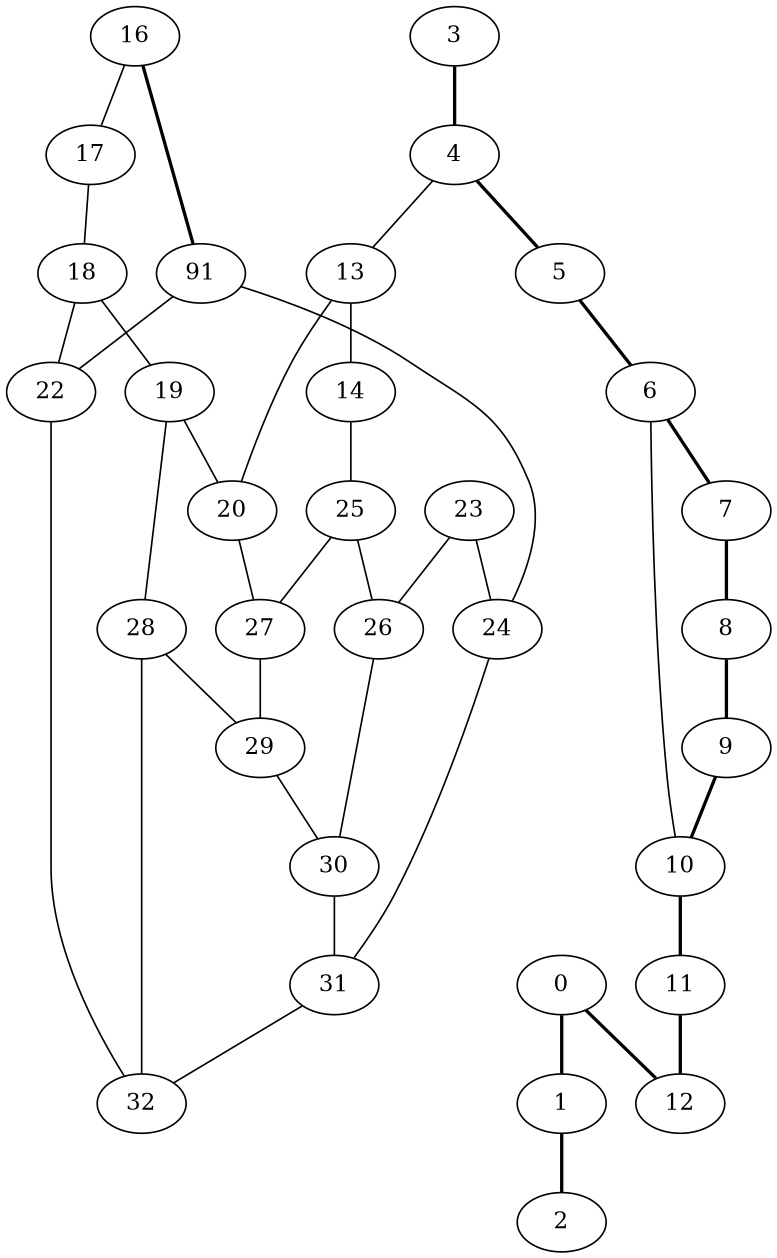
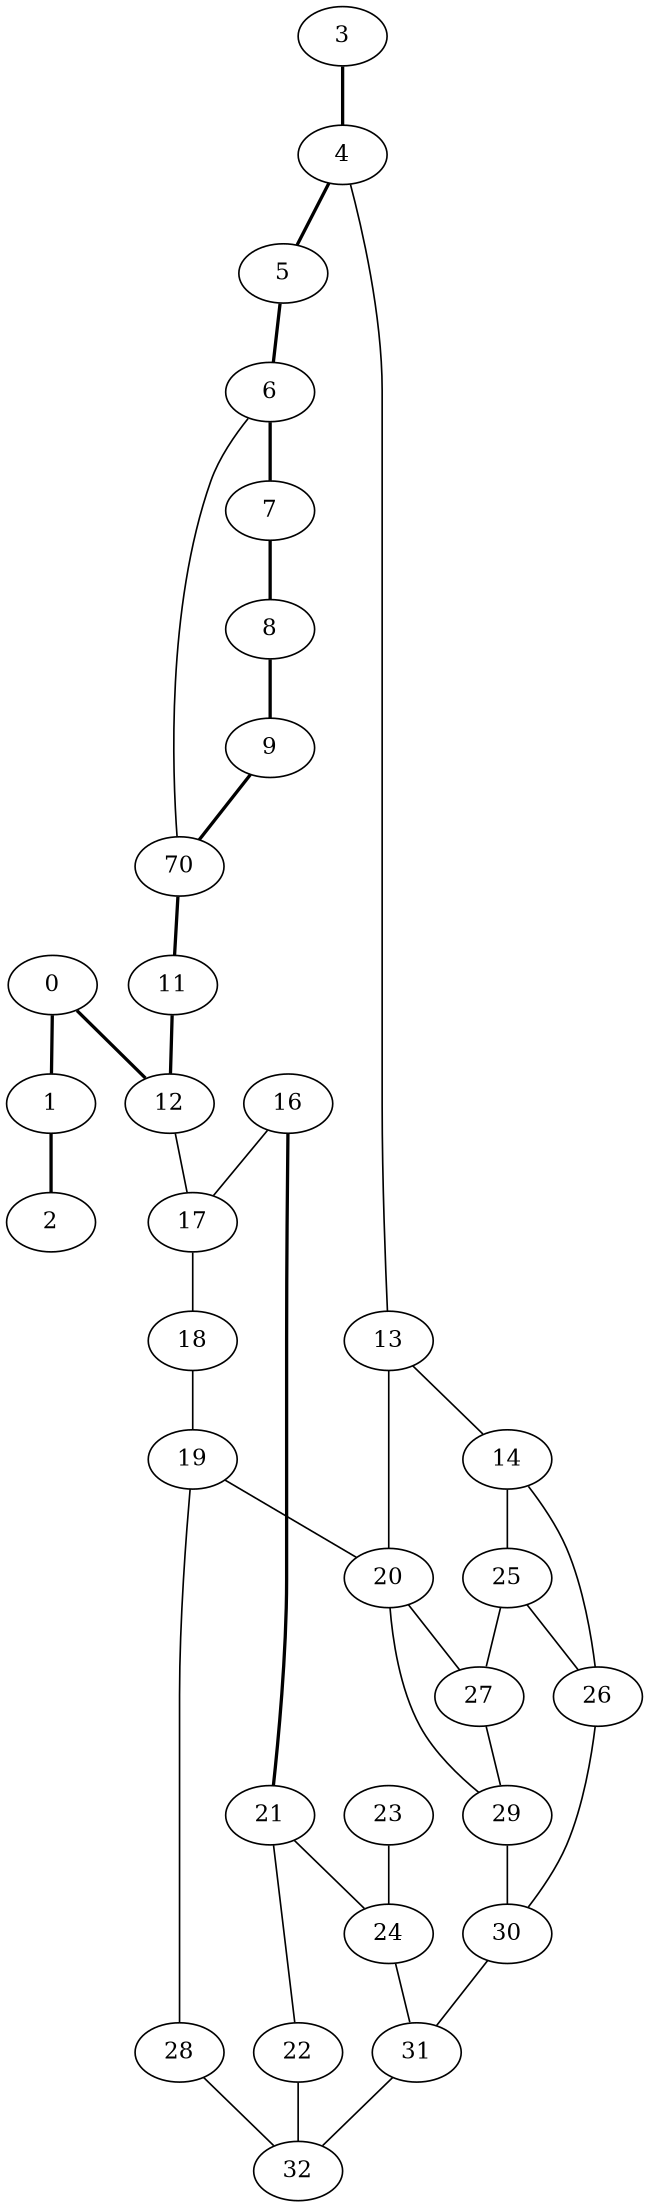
(201, 273) -> (270, 1815)
(67, 333) -> none
(424, 570) -> (575, 1571)
(201, 688) -> (413, 1711)
(680, 866) -> (180, 866)
none -> (181, 1163)
